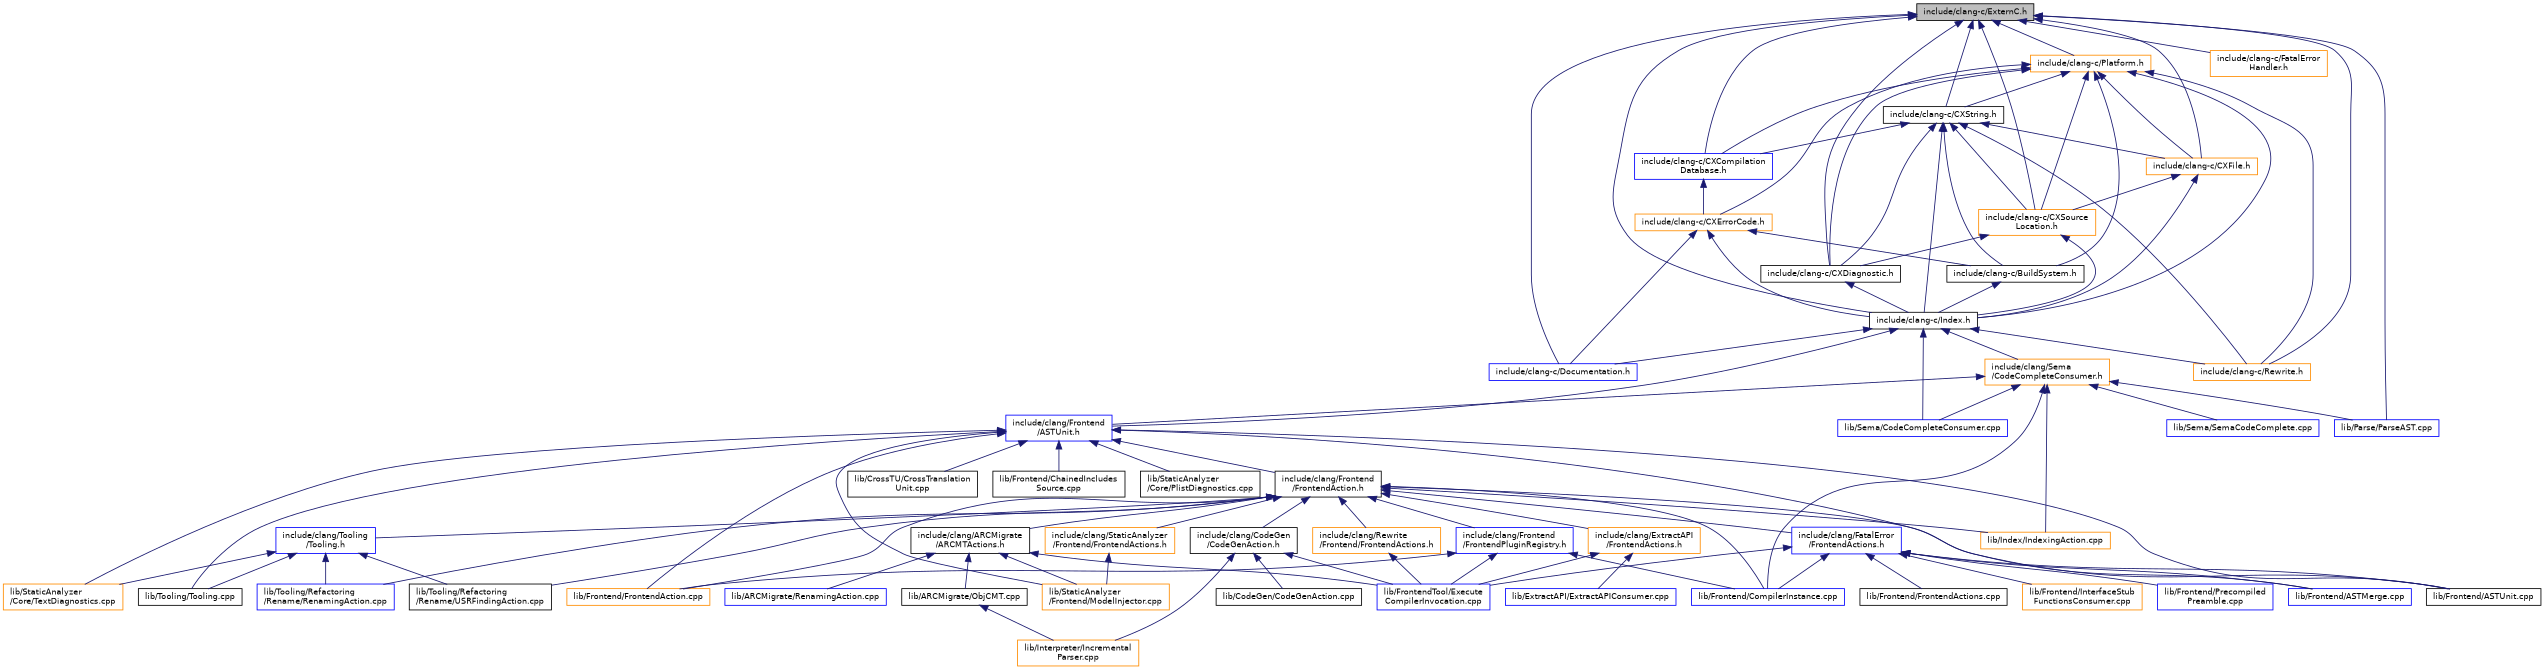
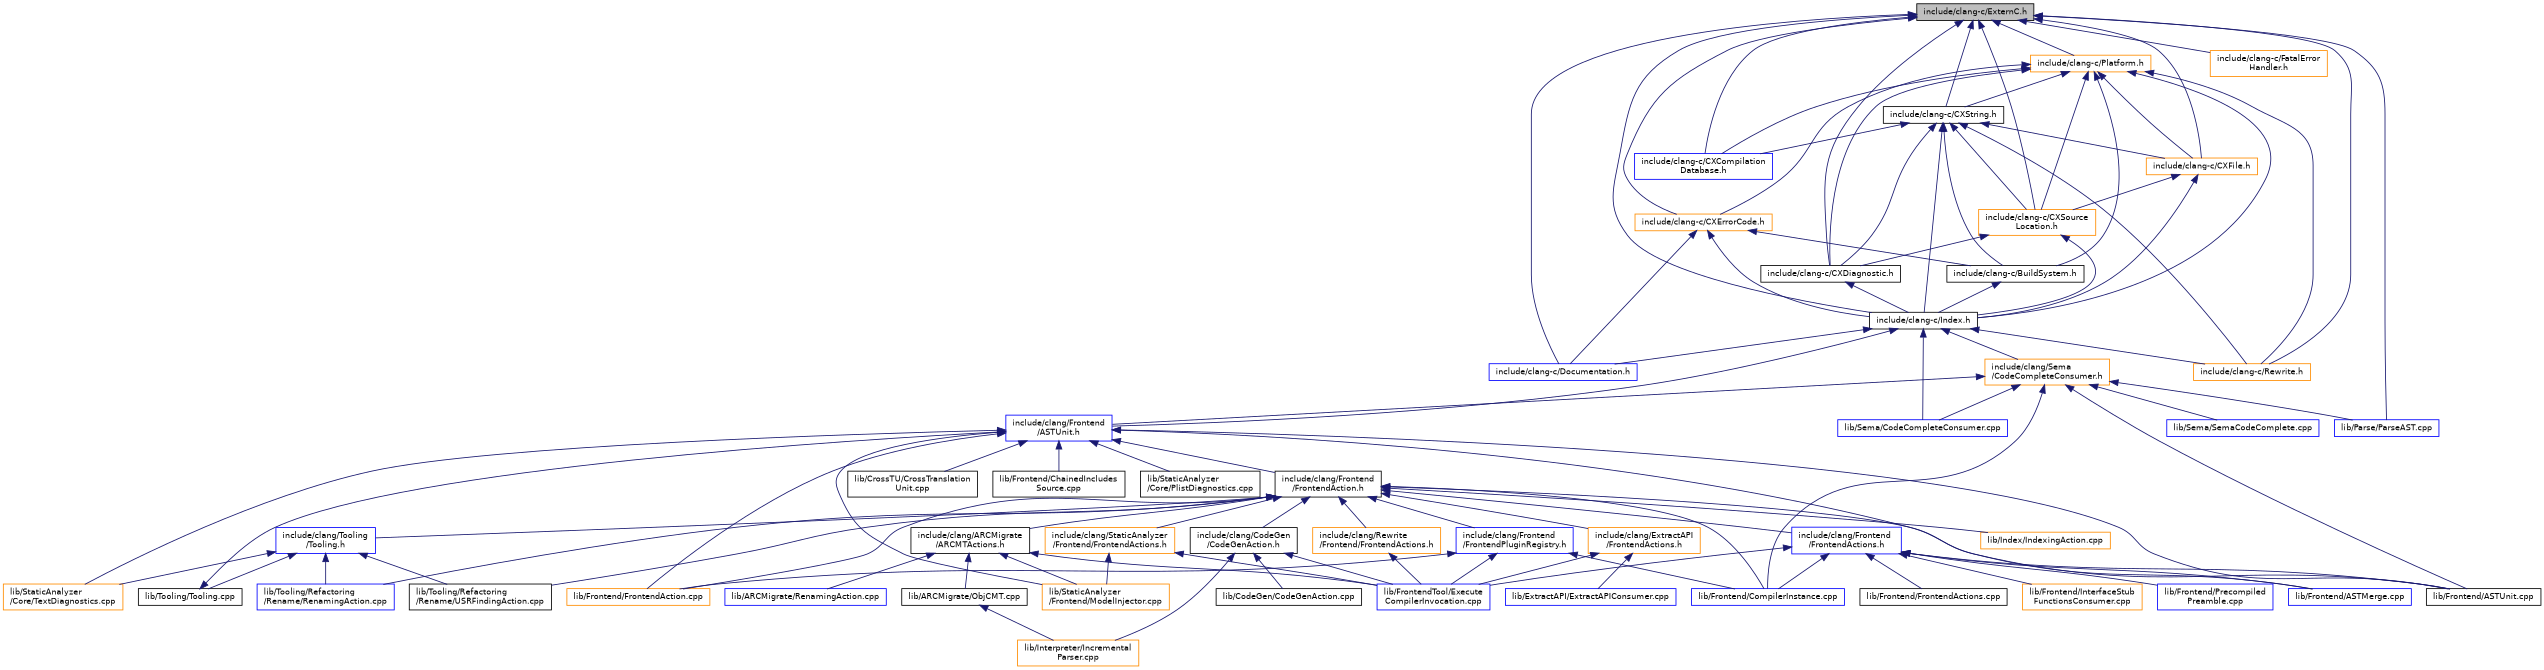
(1704, 201) -> (1704, 63)
(2046, 463) -> (2266, 496)
(579, 465) -> (593, 465)
(1847, 541) -> (1847, 541)
none -> (1246, 564)
